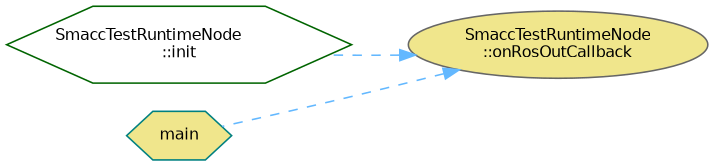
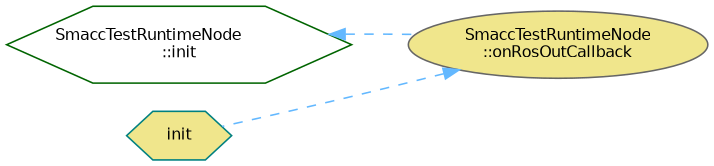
(364, 55) -> (380, 34)
(179, 136) -> (179, 136)
